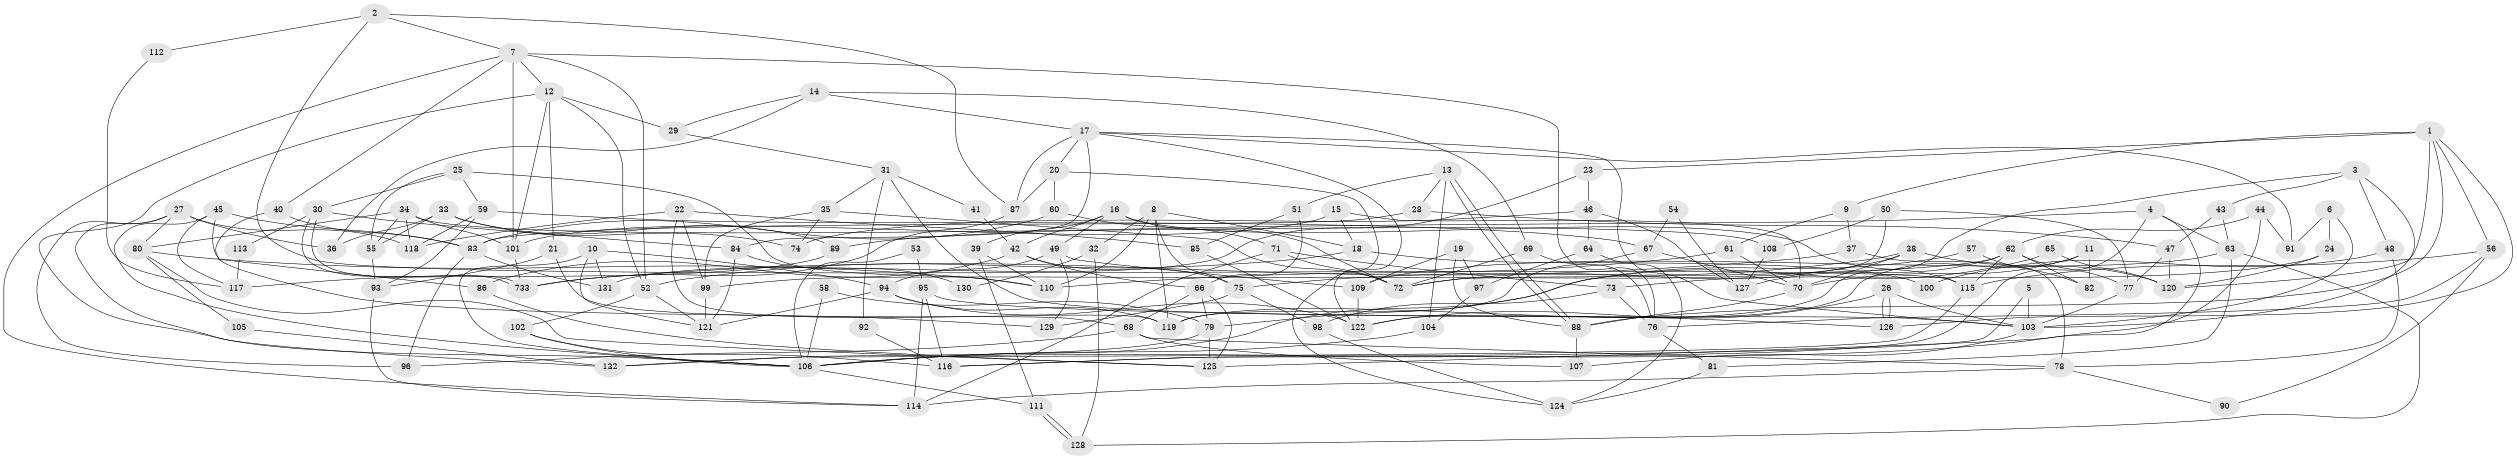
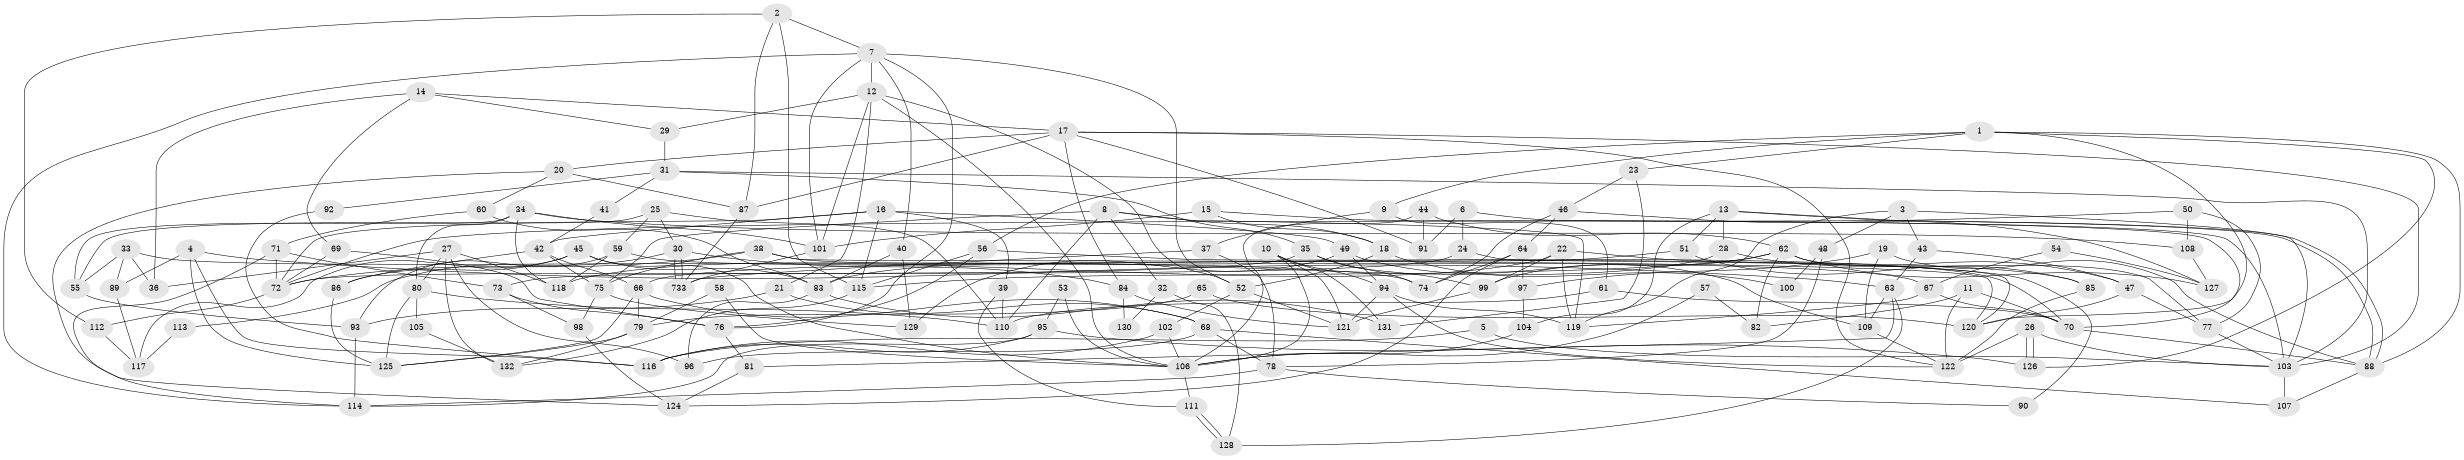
none -> (1473, 269)
none -> (196, 310)
